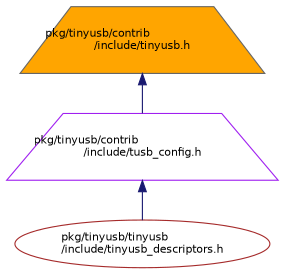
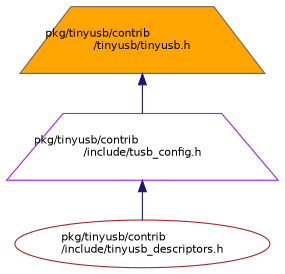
(142, 40) -> (142, 40)
(142, 244) -> (142, 244)
